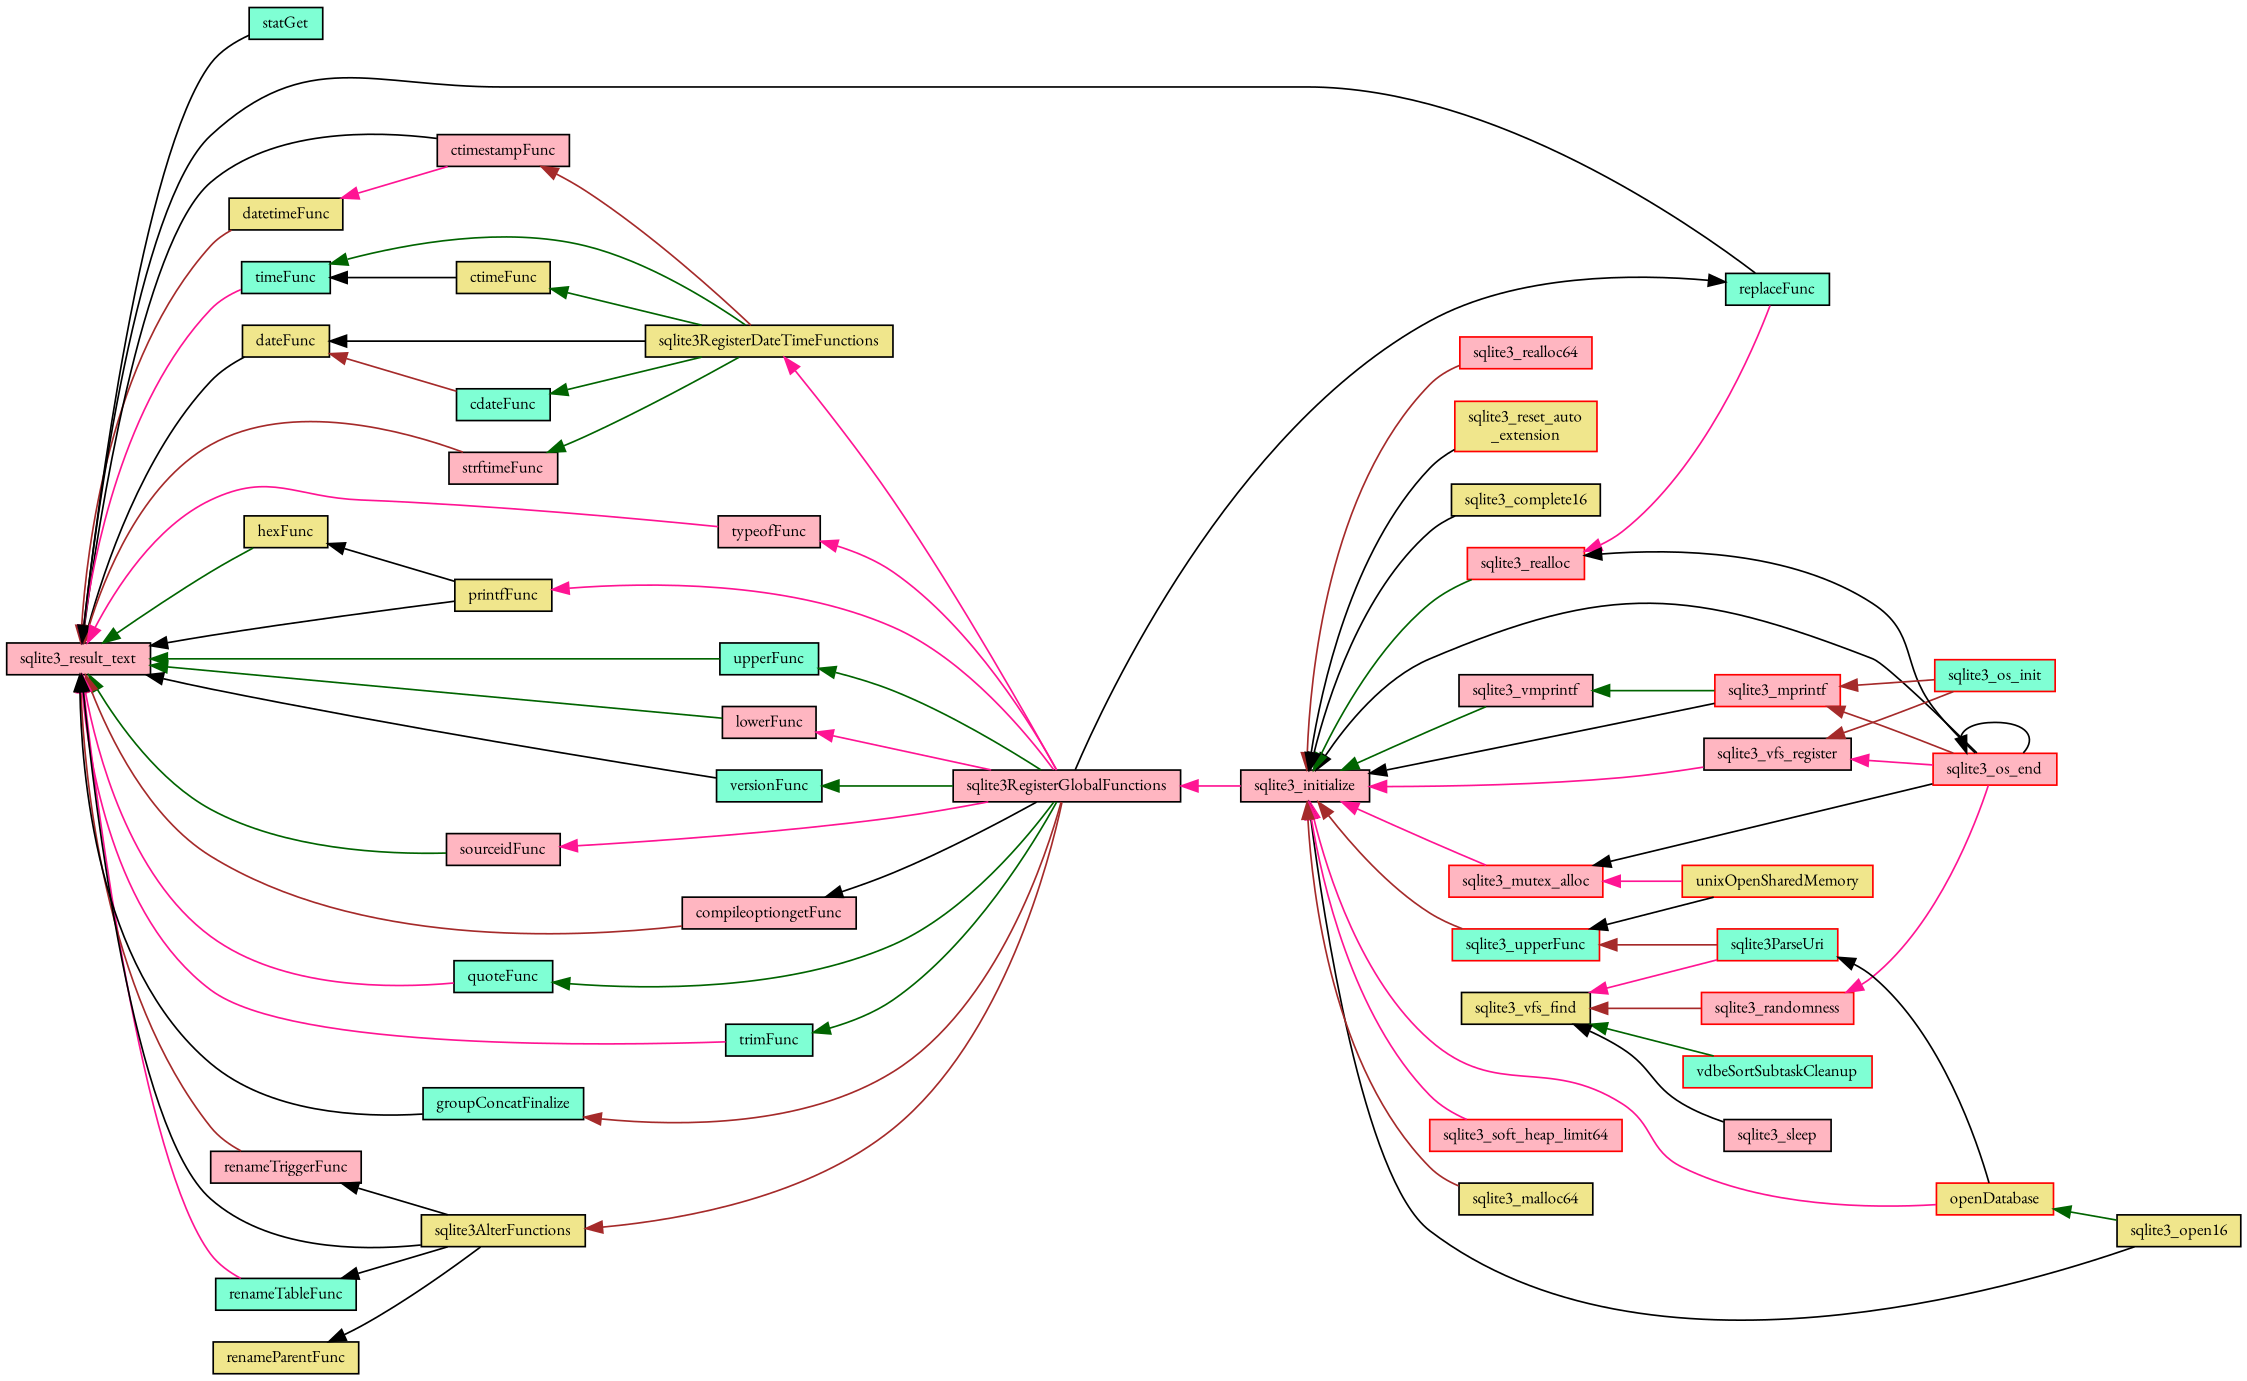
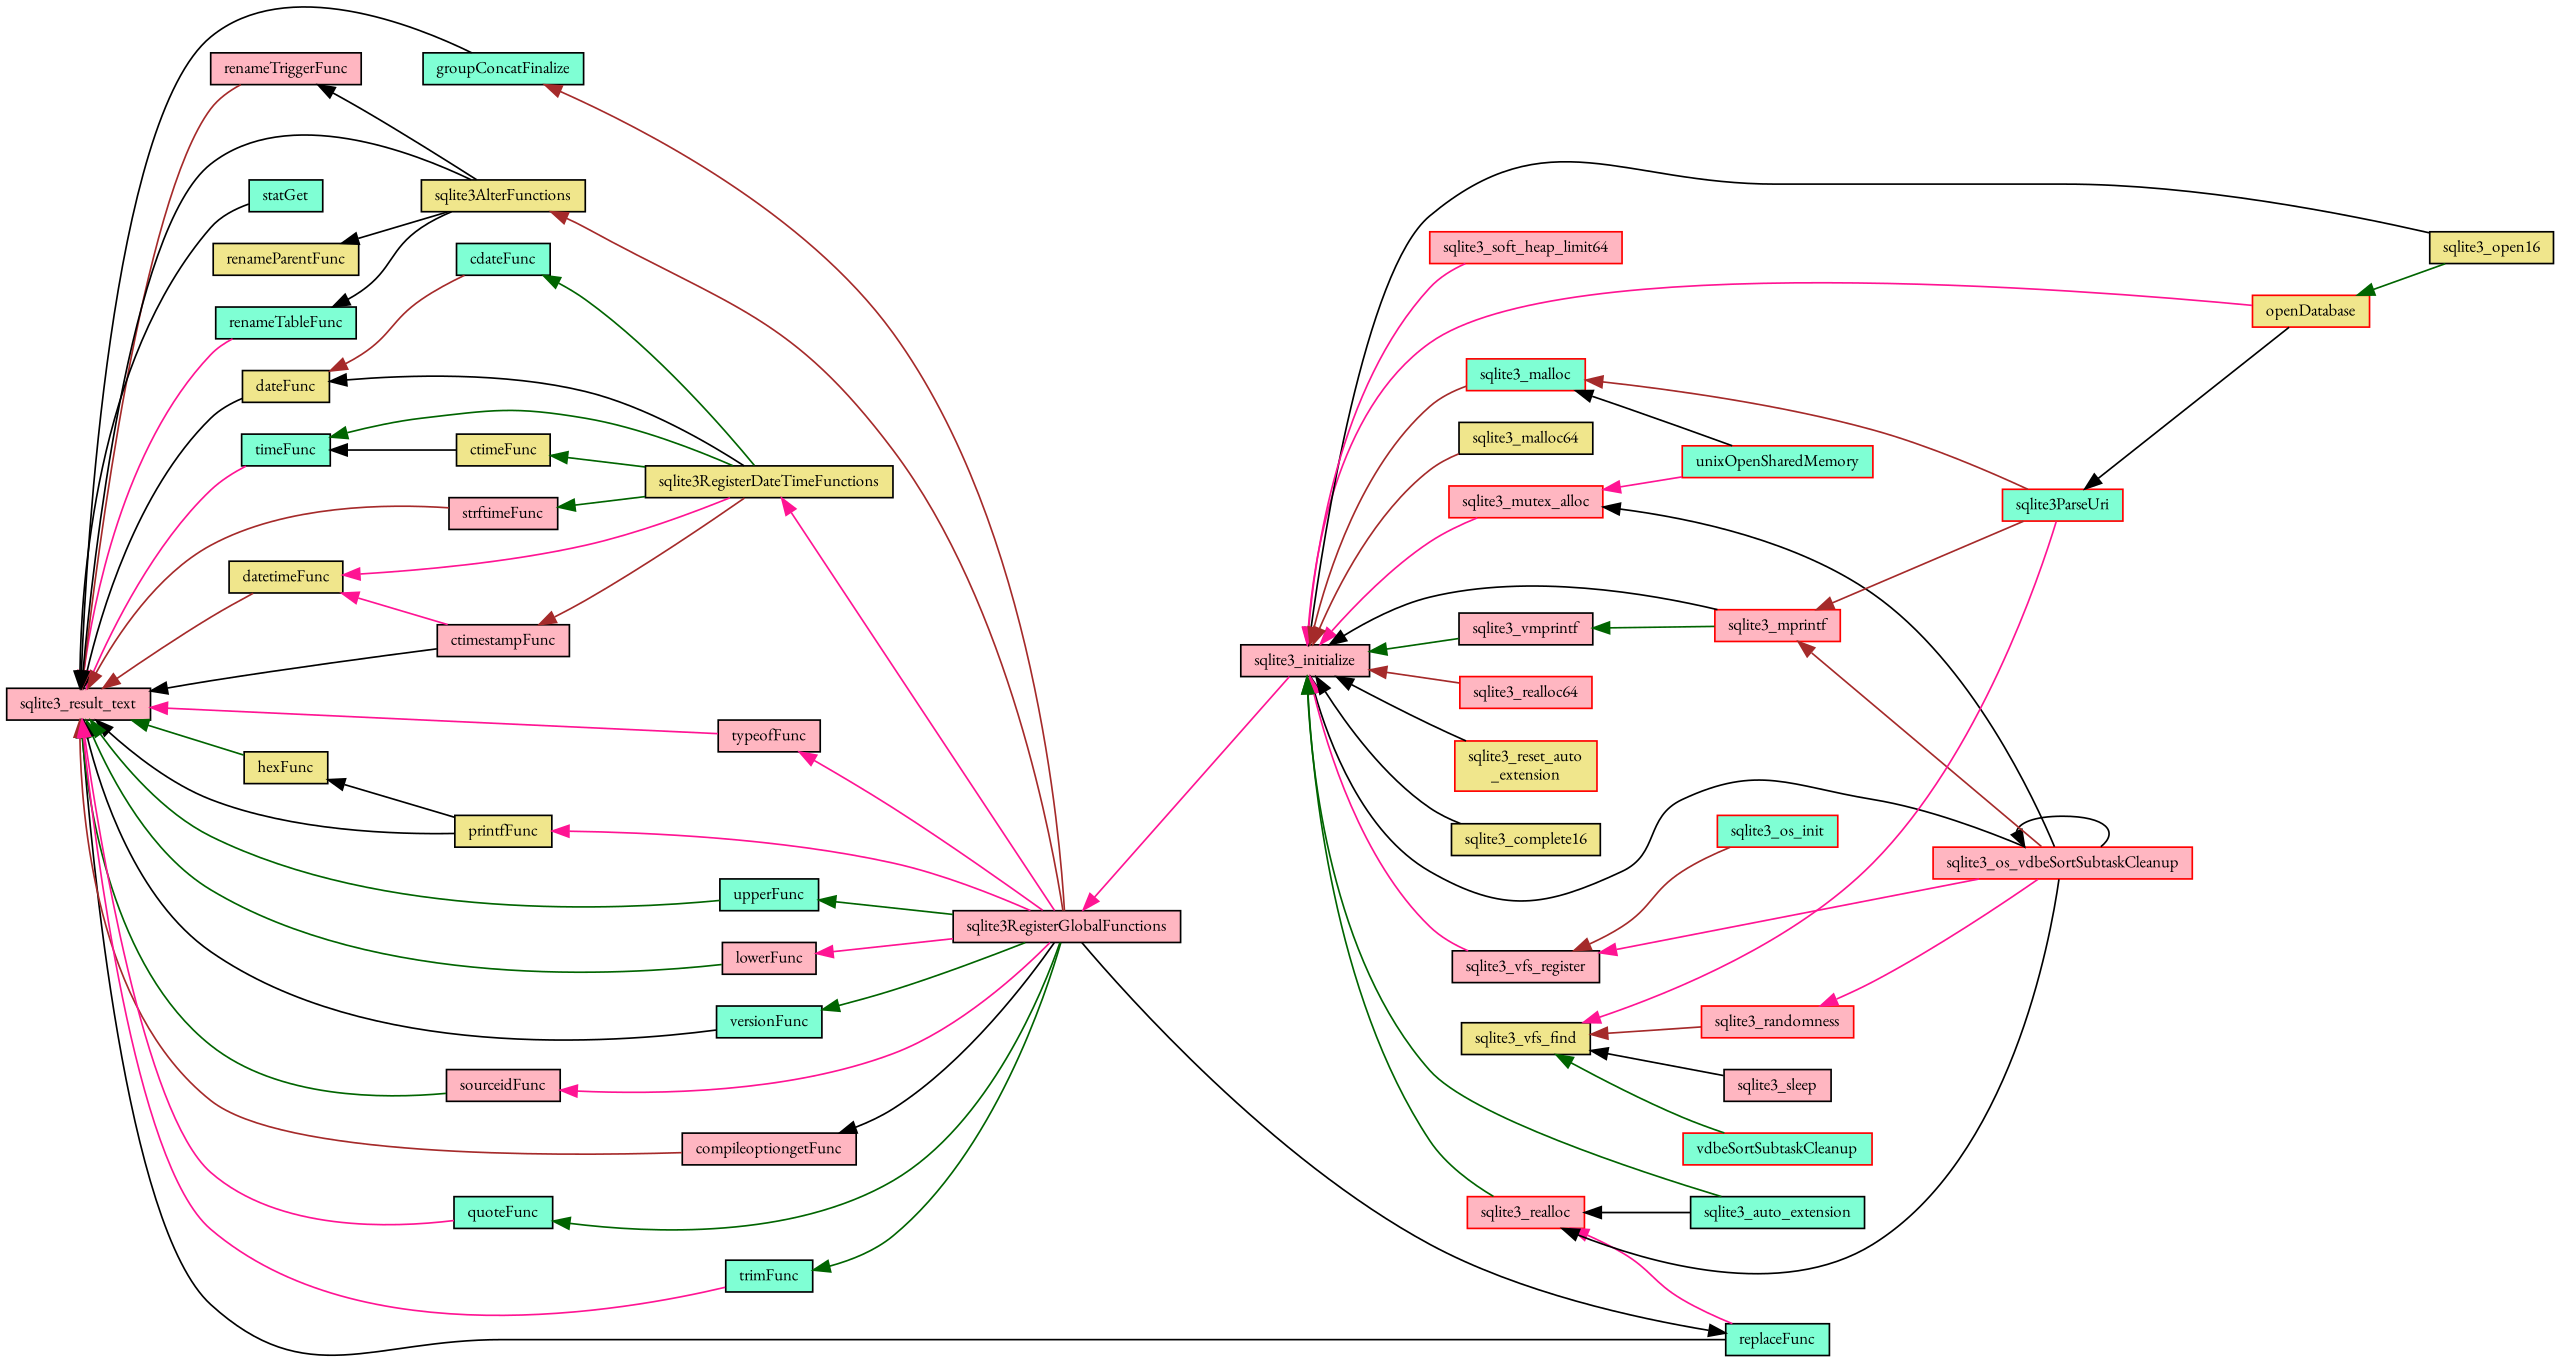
none -> (549, 553)
(1886, 683) -> (1928, 562)
(1995, 769) -> (2063, 863)
(1778, 881) -> (1778, 462)
(1526, 945) -> (1526, 375)
none -> (1778, 1213)
